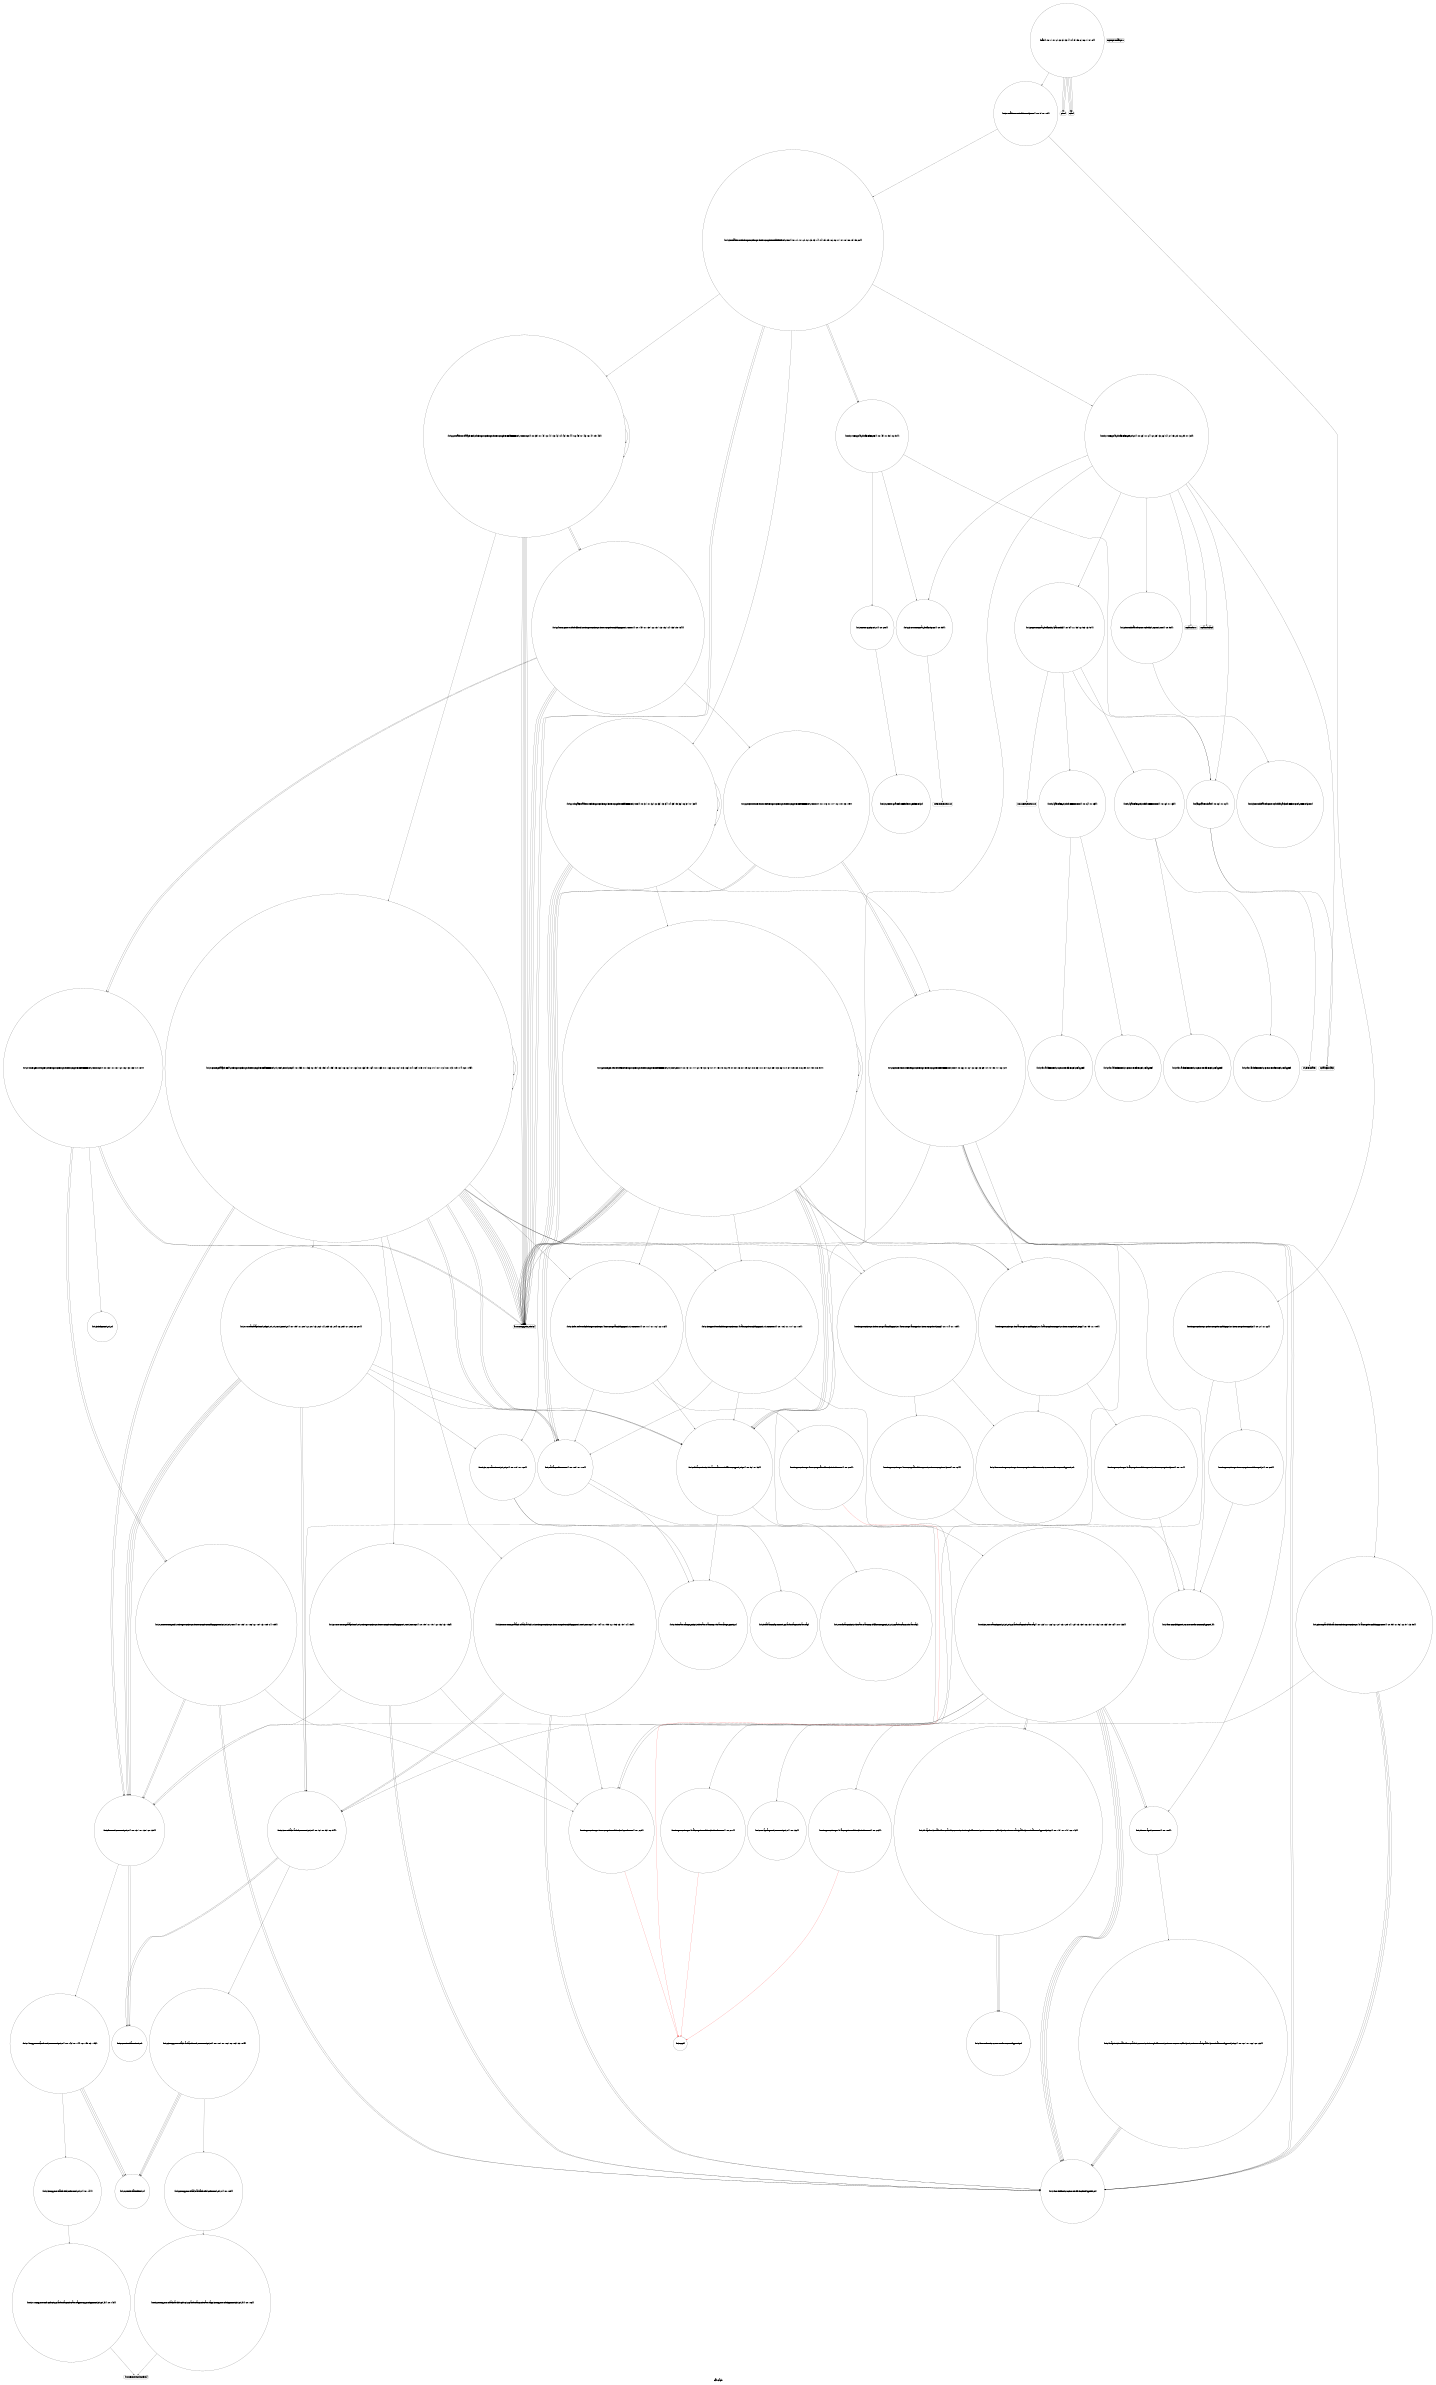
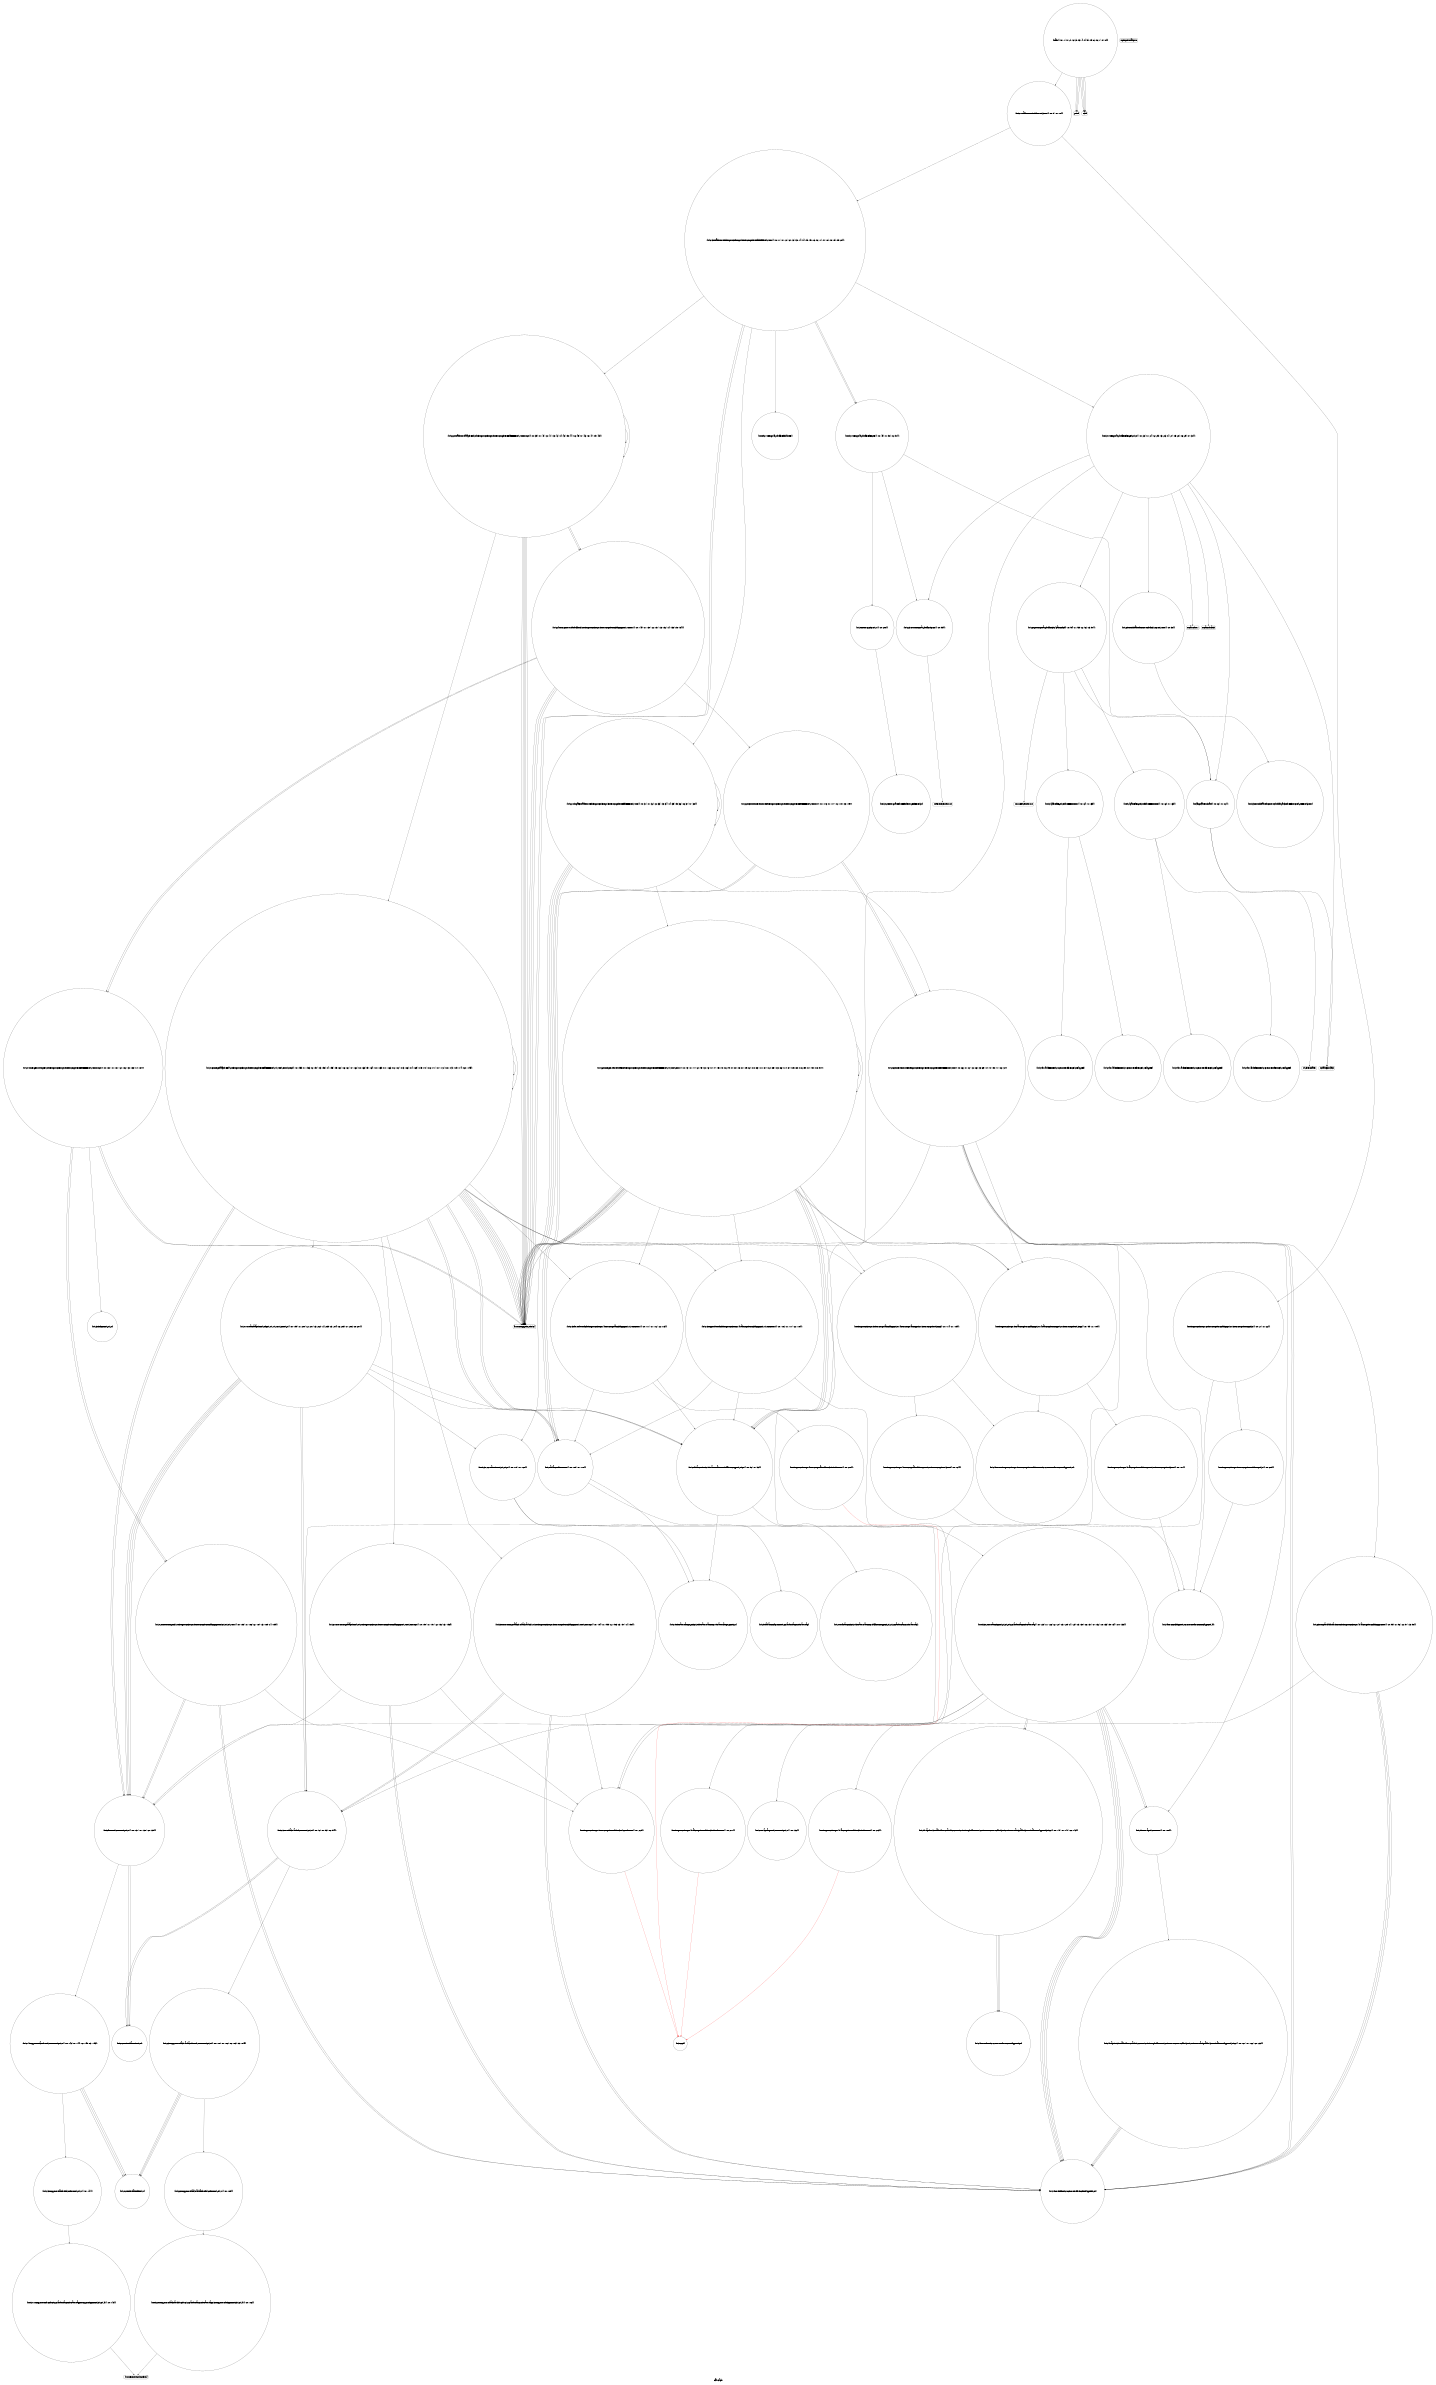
none -> (775, 436)
